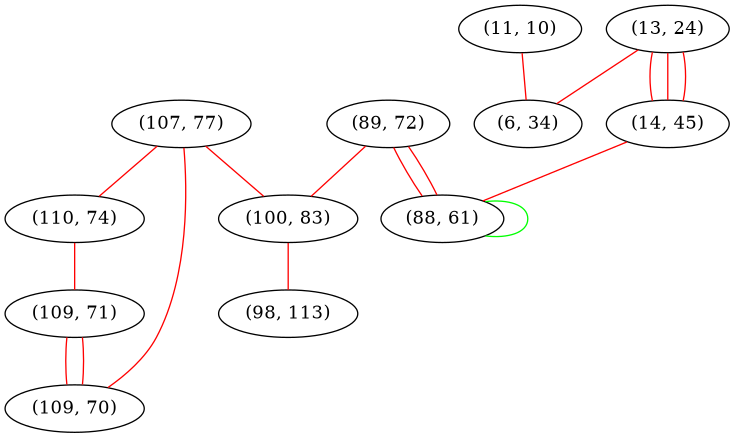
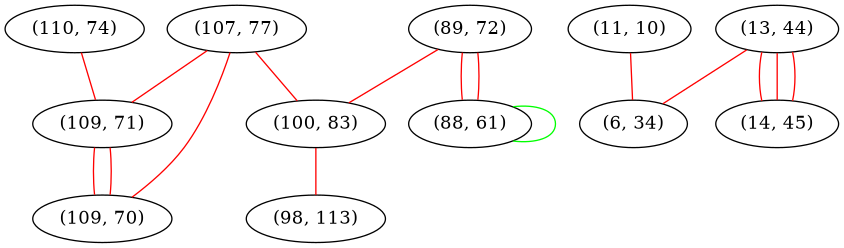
(668, 29) -> (777, 29)
(128, 171) -> (170, 76)
(555, 171) -> none
